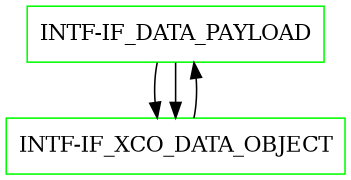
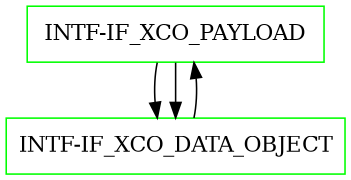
(176, 34) -> (176, 34)
